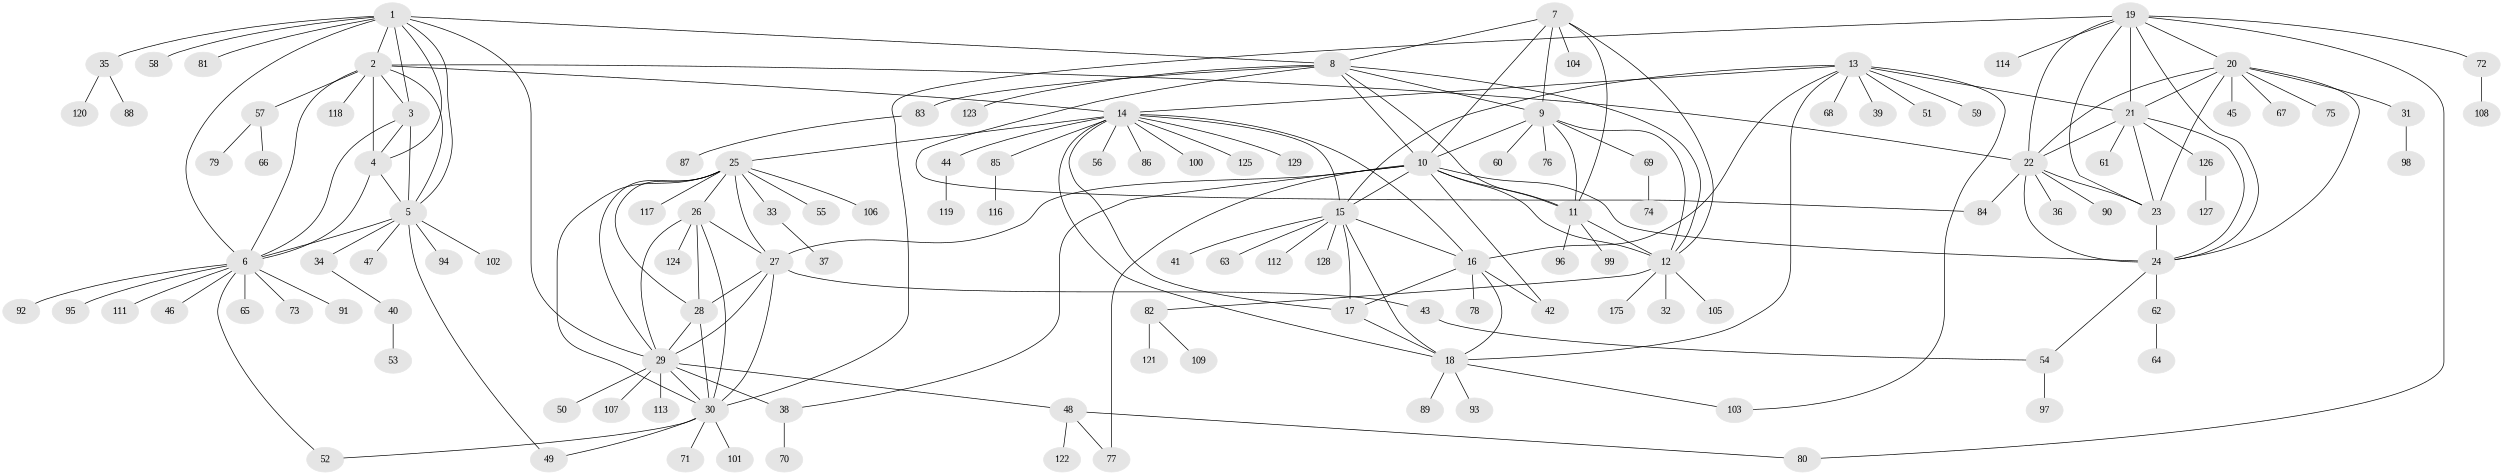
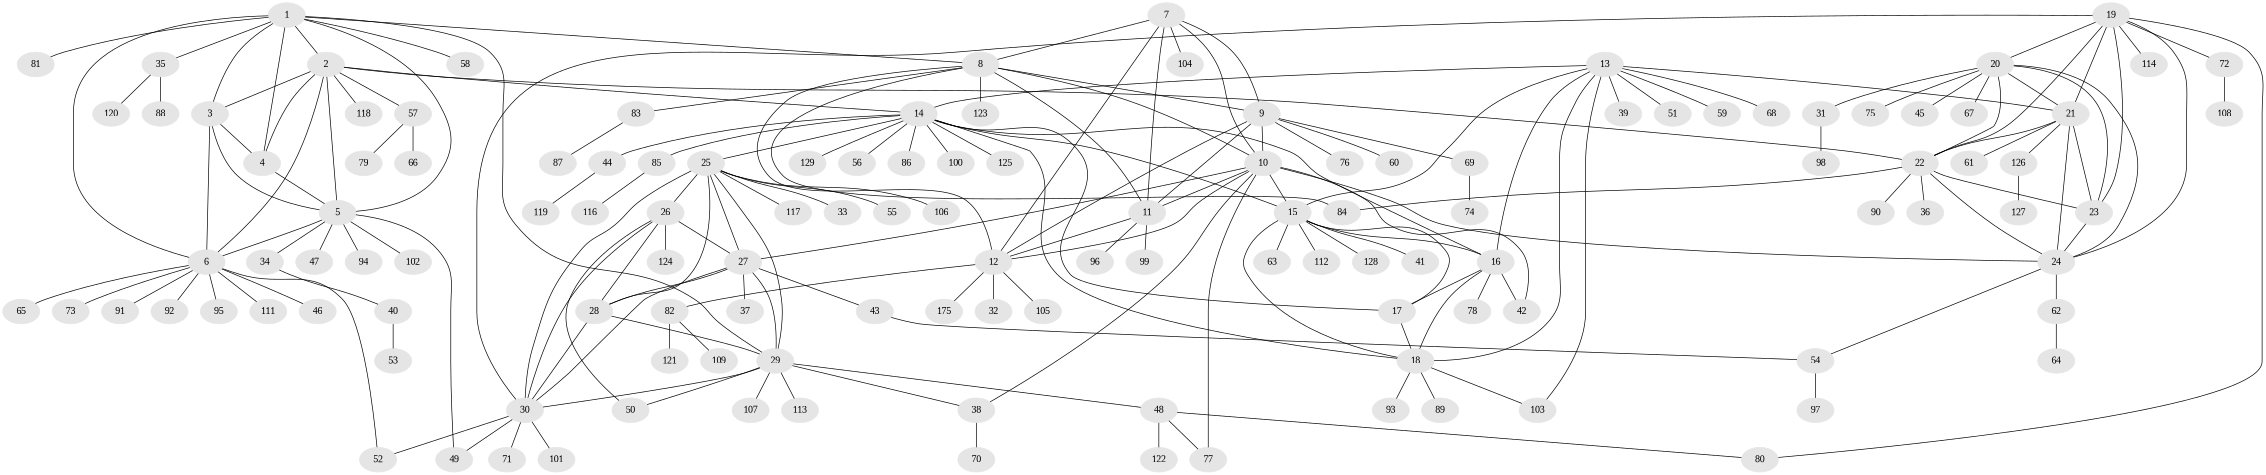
(329, 233) -> none
(798, 237) -> (744, 287)
(641, 277) -> (566, 313)
